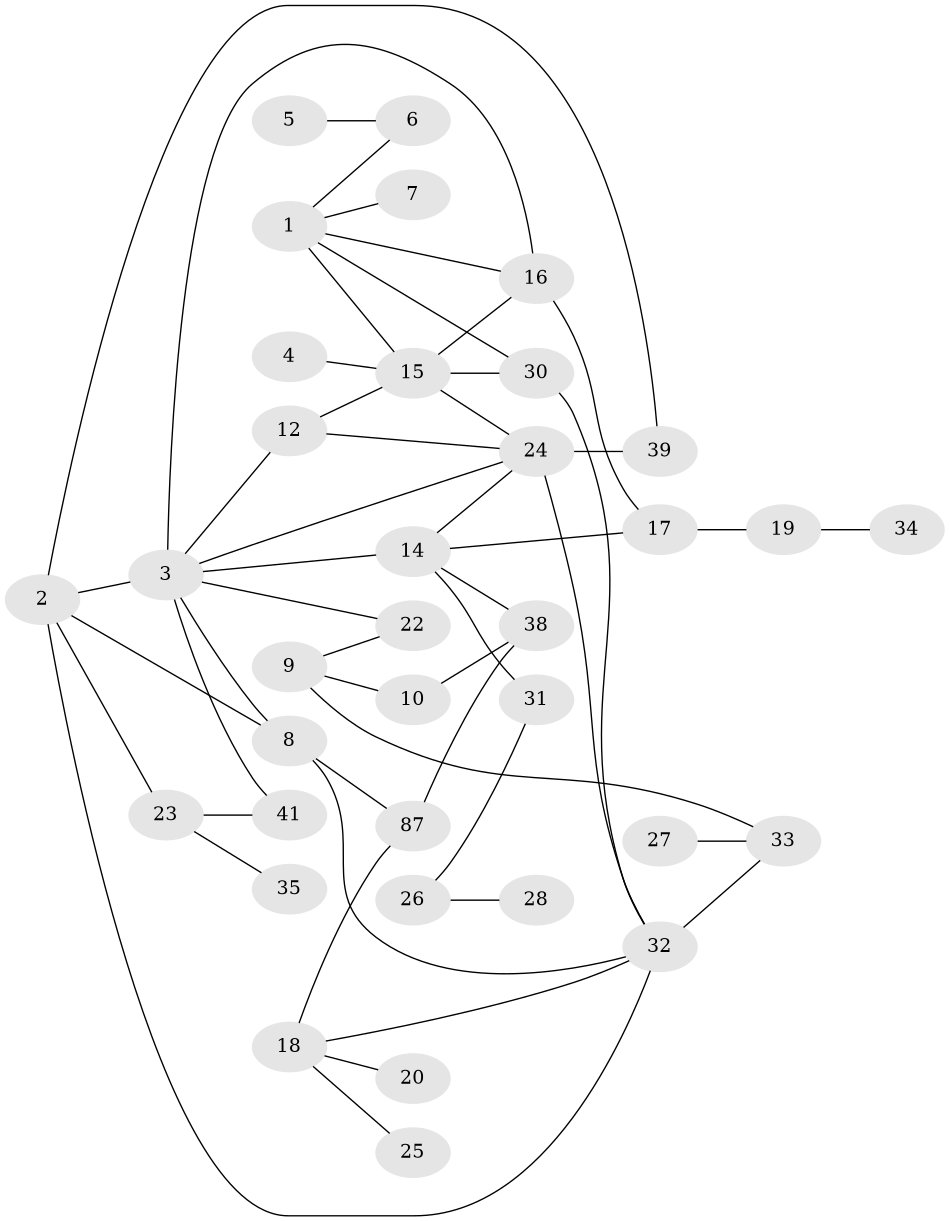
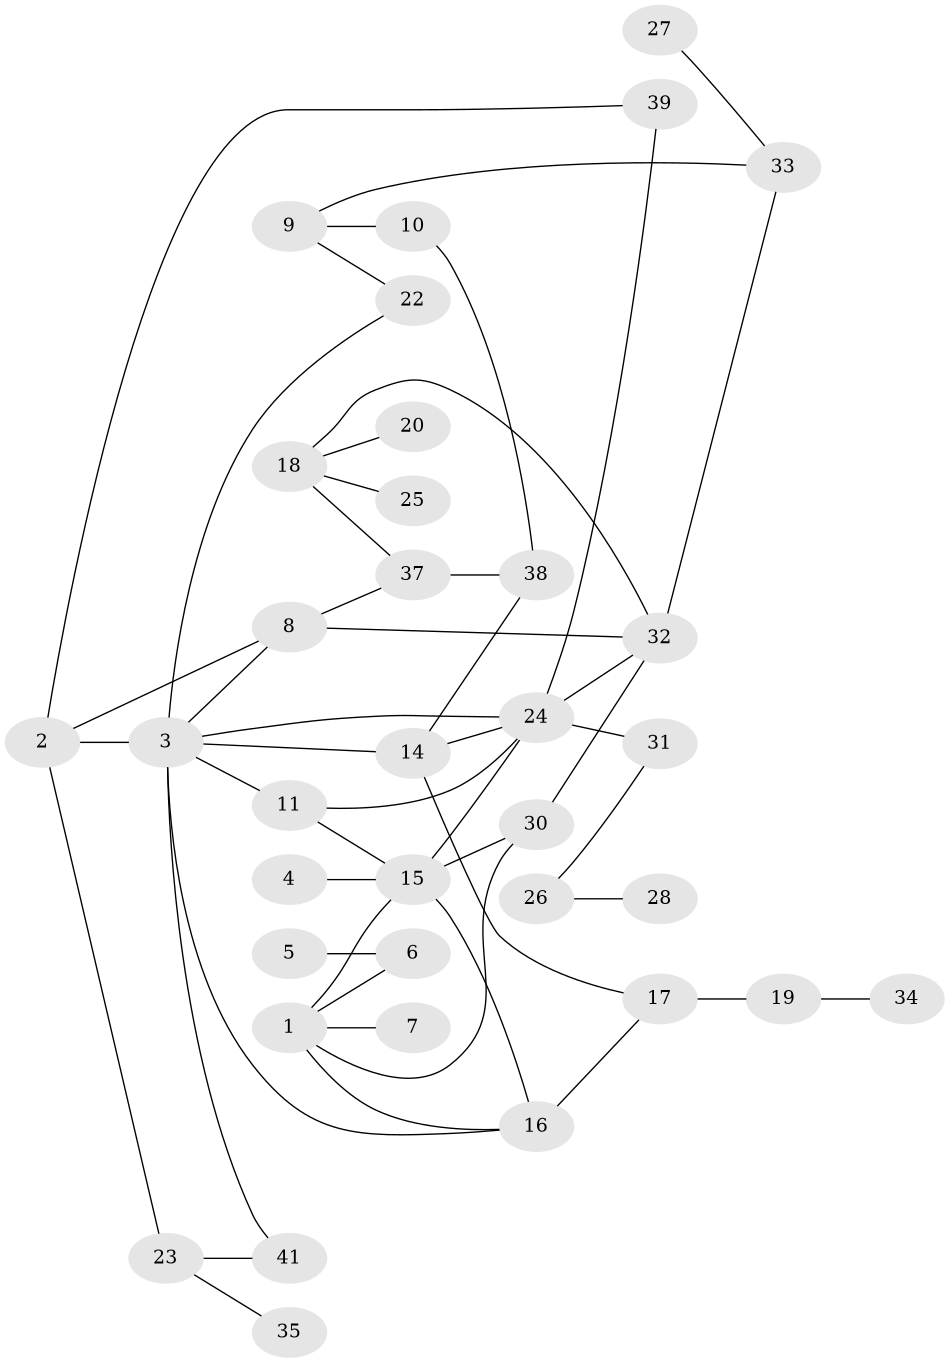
(290, 431) -> (290, 805)
(475, 626) -> (589, 729)
(413, 826) -> (413, 575)
(220, 1166) -> none
